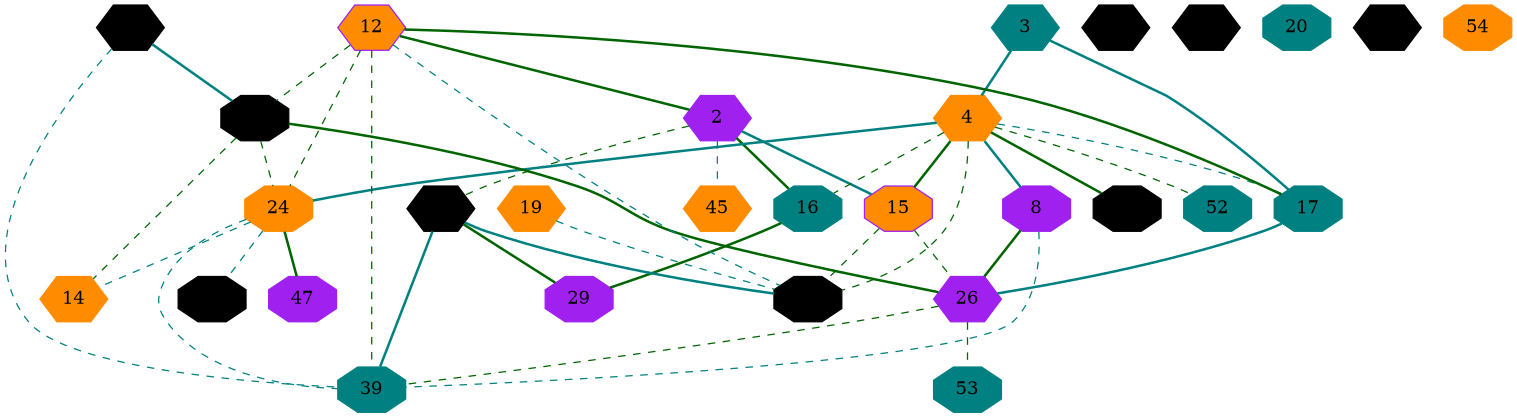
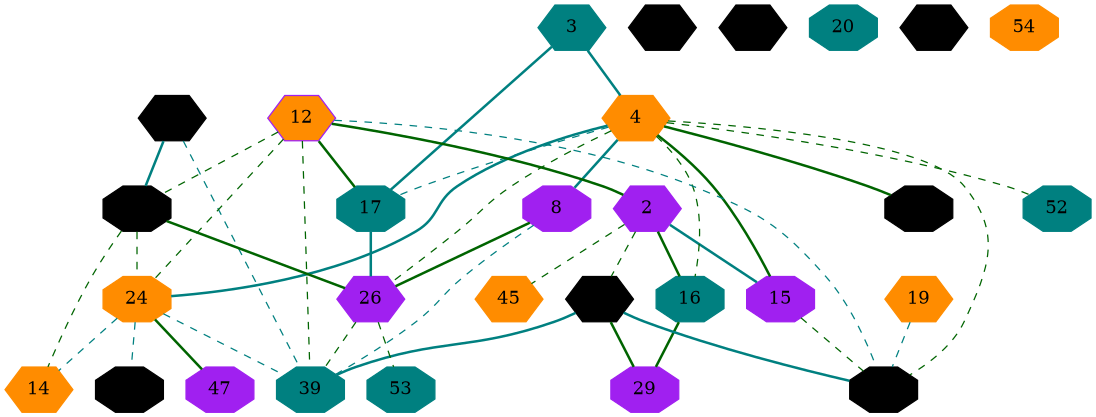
(717, 164) -> (578, 254)
(898, 209) -> (781, 299)
(933, 255) -> (496, 198)
